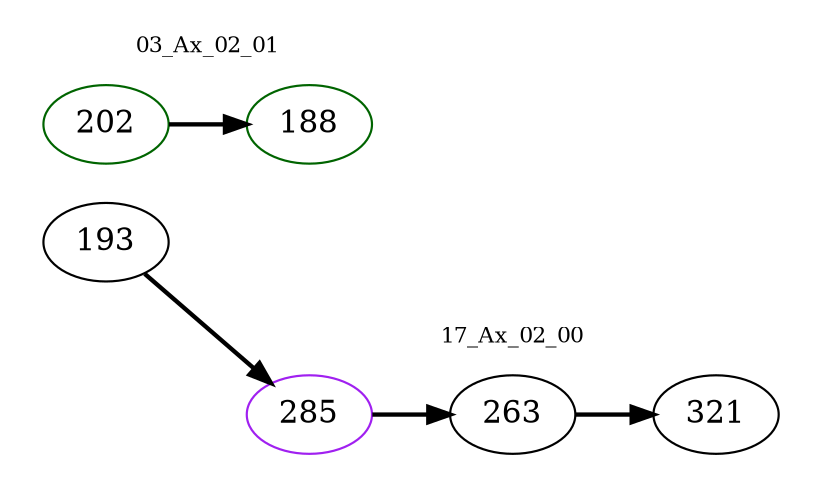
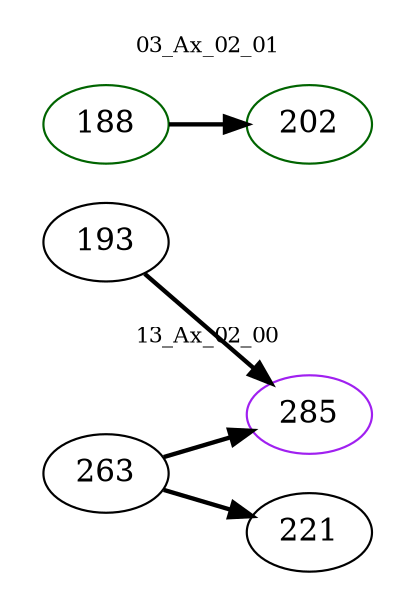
(197, 124) -> (197, 124)
(513, 337) -> (208, 337)
(400, 415) -> (197, 447)
(716, 415) -> (309, 532)
